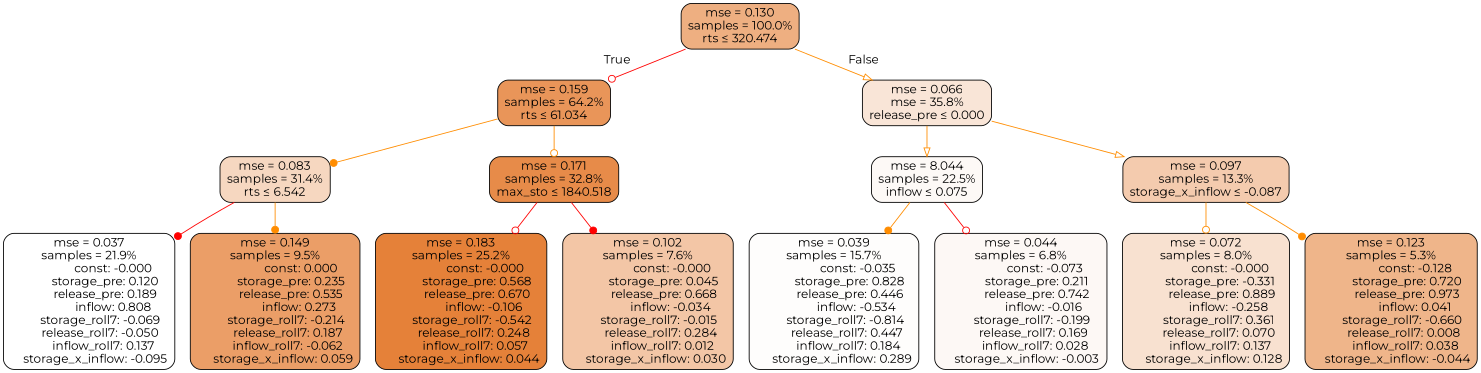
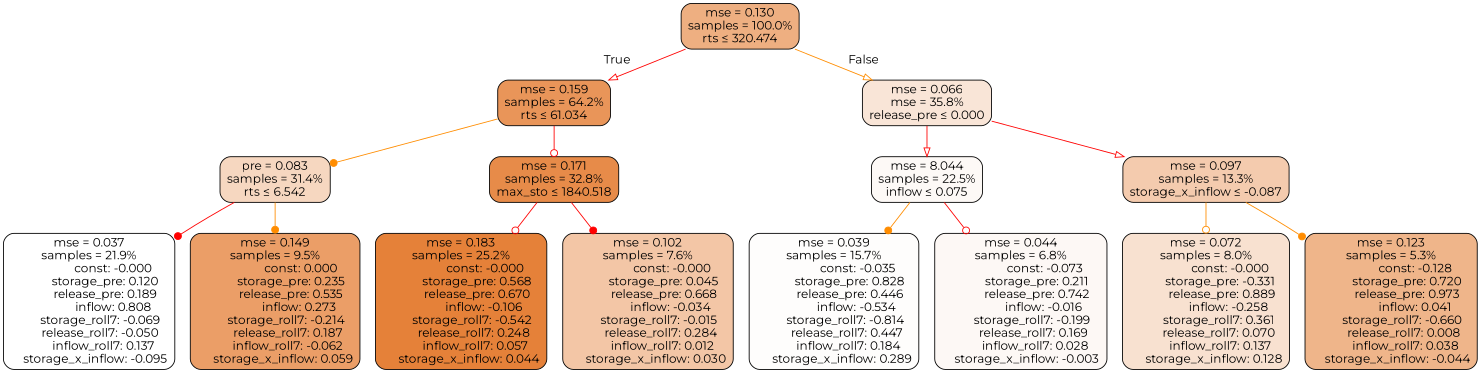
(650, 63) -> (651, 63)
(927, 137) -> (927, 137)
(554, 138) -> (554, 138)
(1054, 138) -> (1054, 138)
(275, 180) -> (275, 180)
